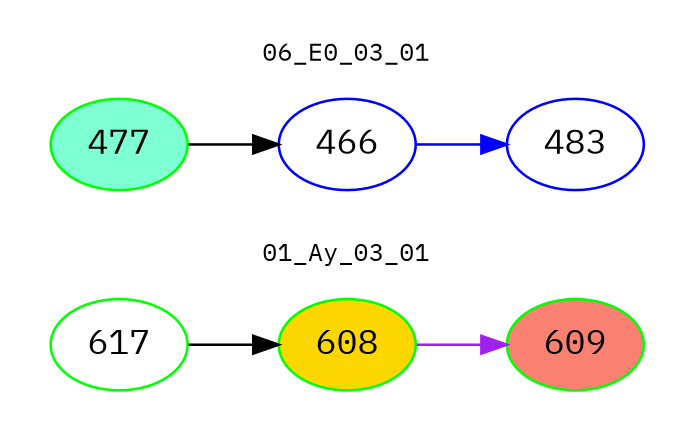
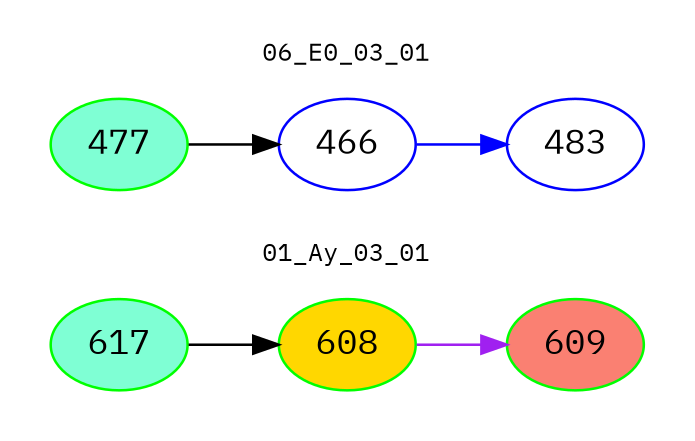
(119, 345) -> (119, 345)
